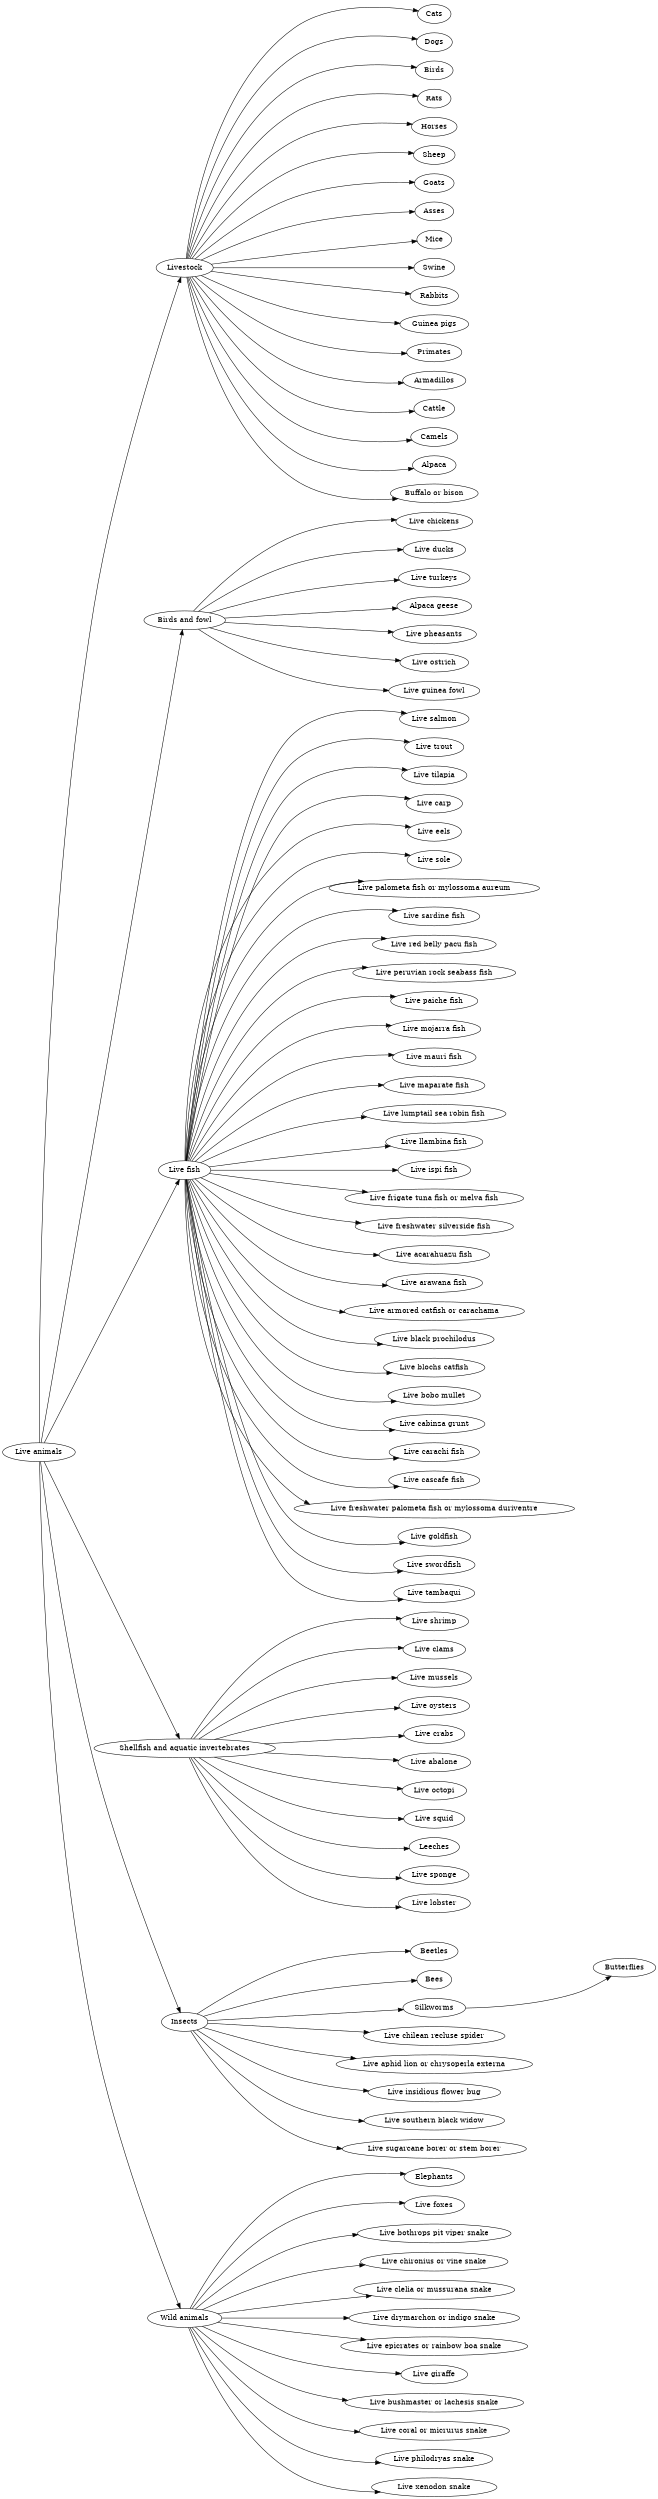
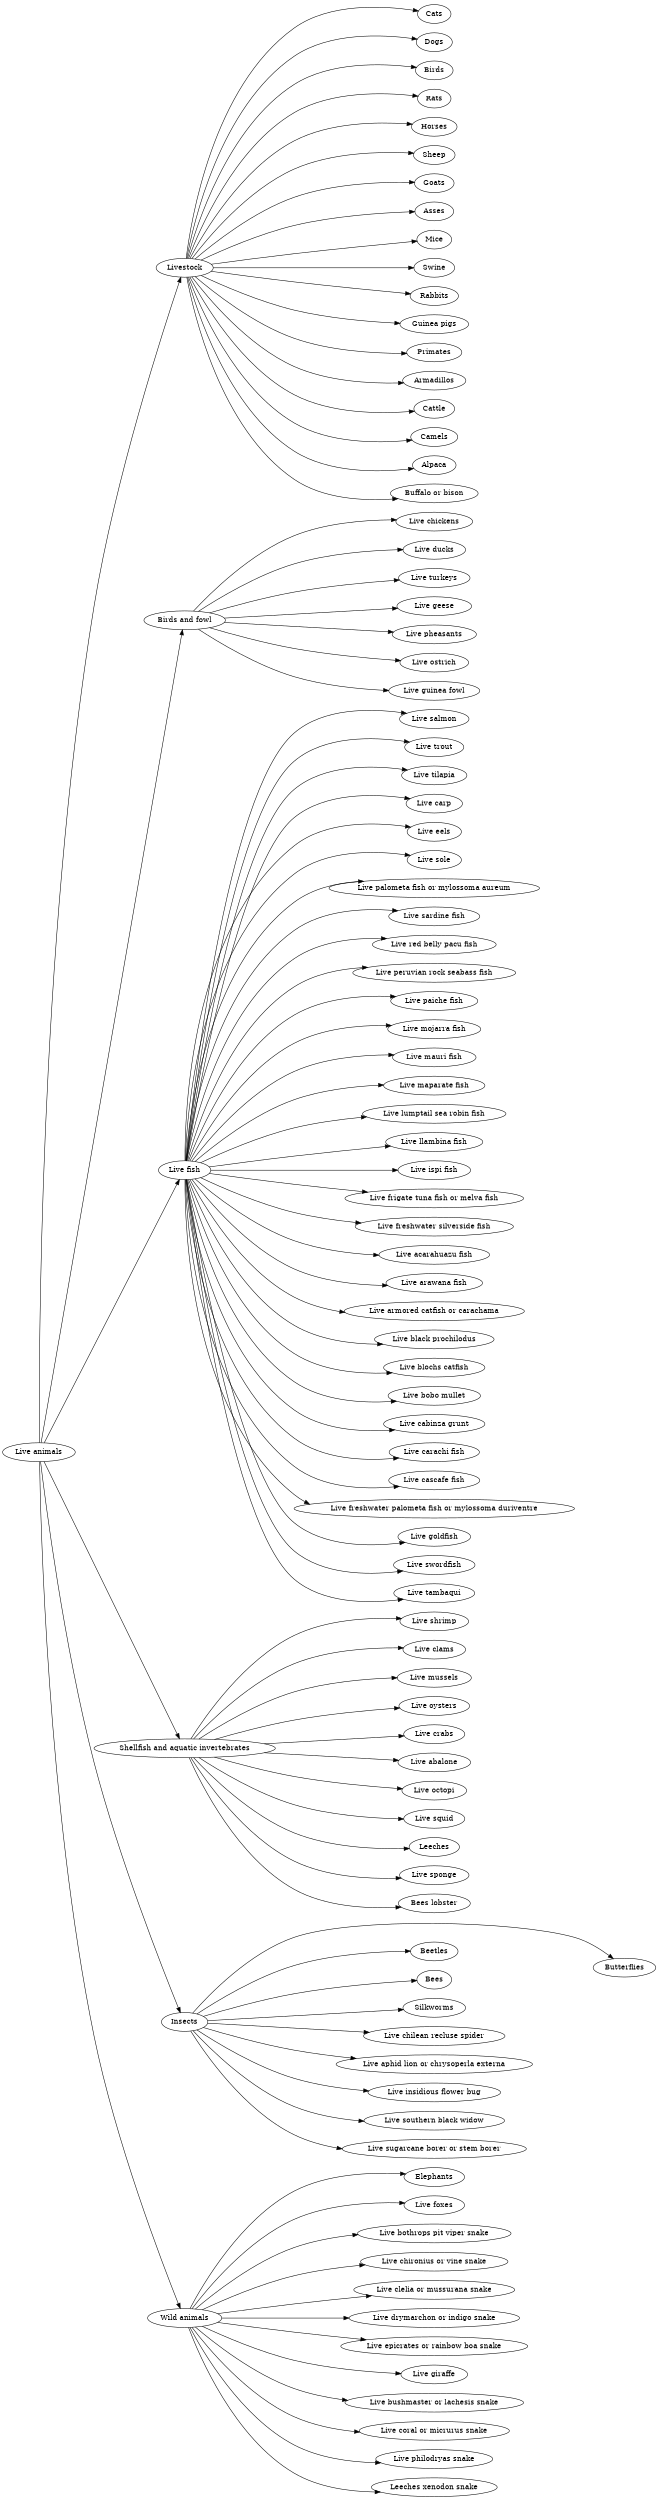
(434, 606) -> (434, 606)
(434, 1903) -> (434, 1903)
(538, 2002) -> (390, 1924)
(434, 2487) -> (434, 2487)
